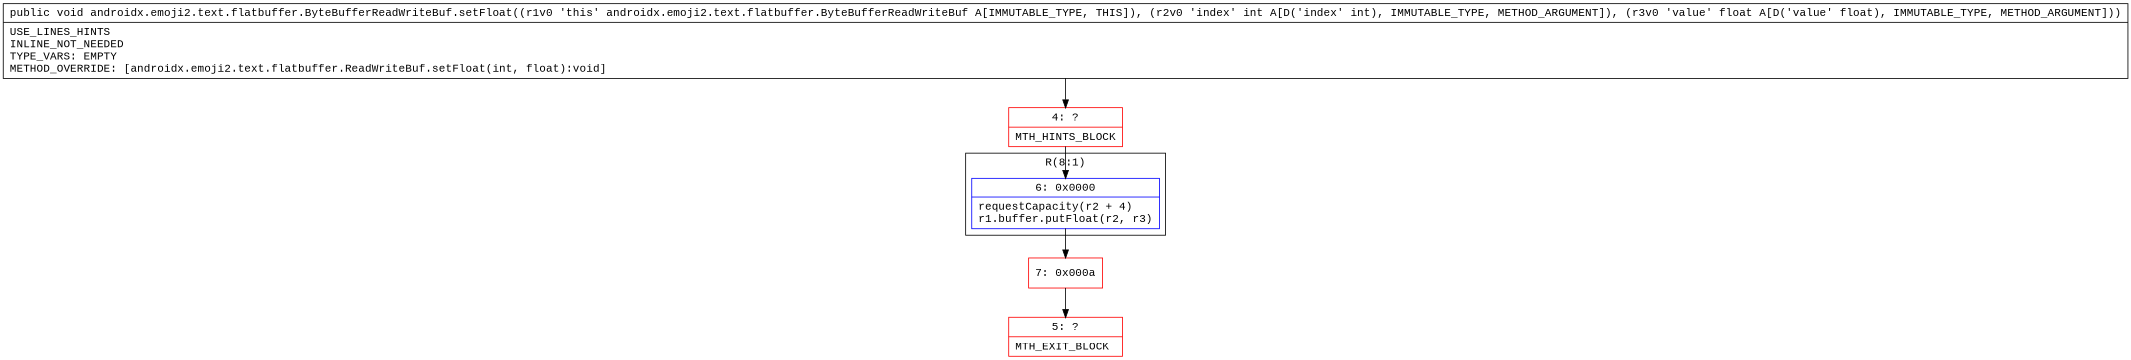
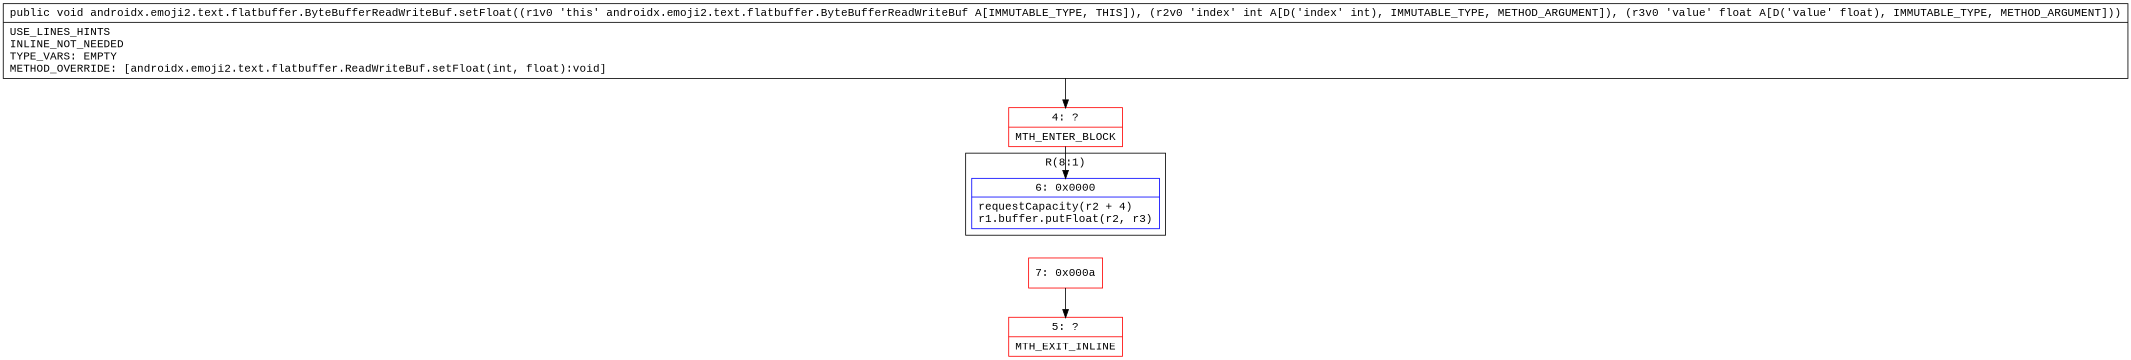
(1066, 136) -> (1066, 136)
(1066, 240) -> none
(1062, 346) -> (1066, 346)
